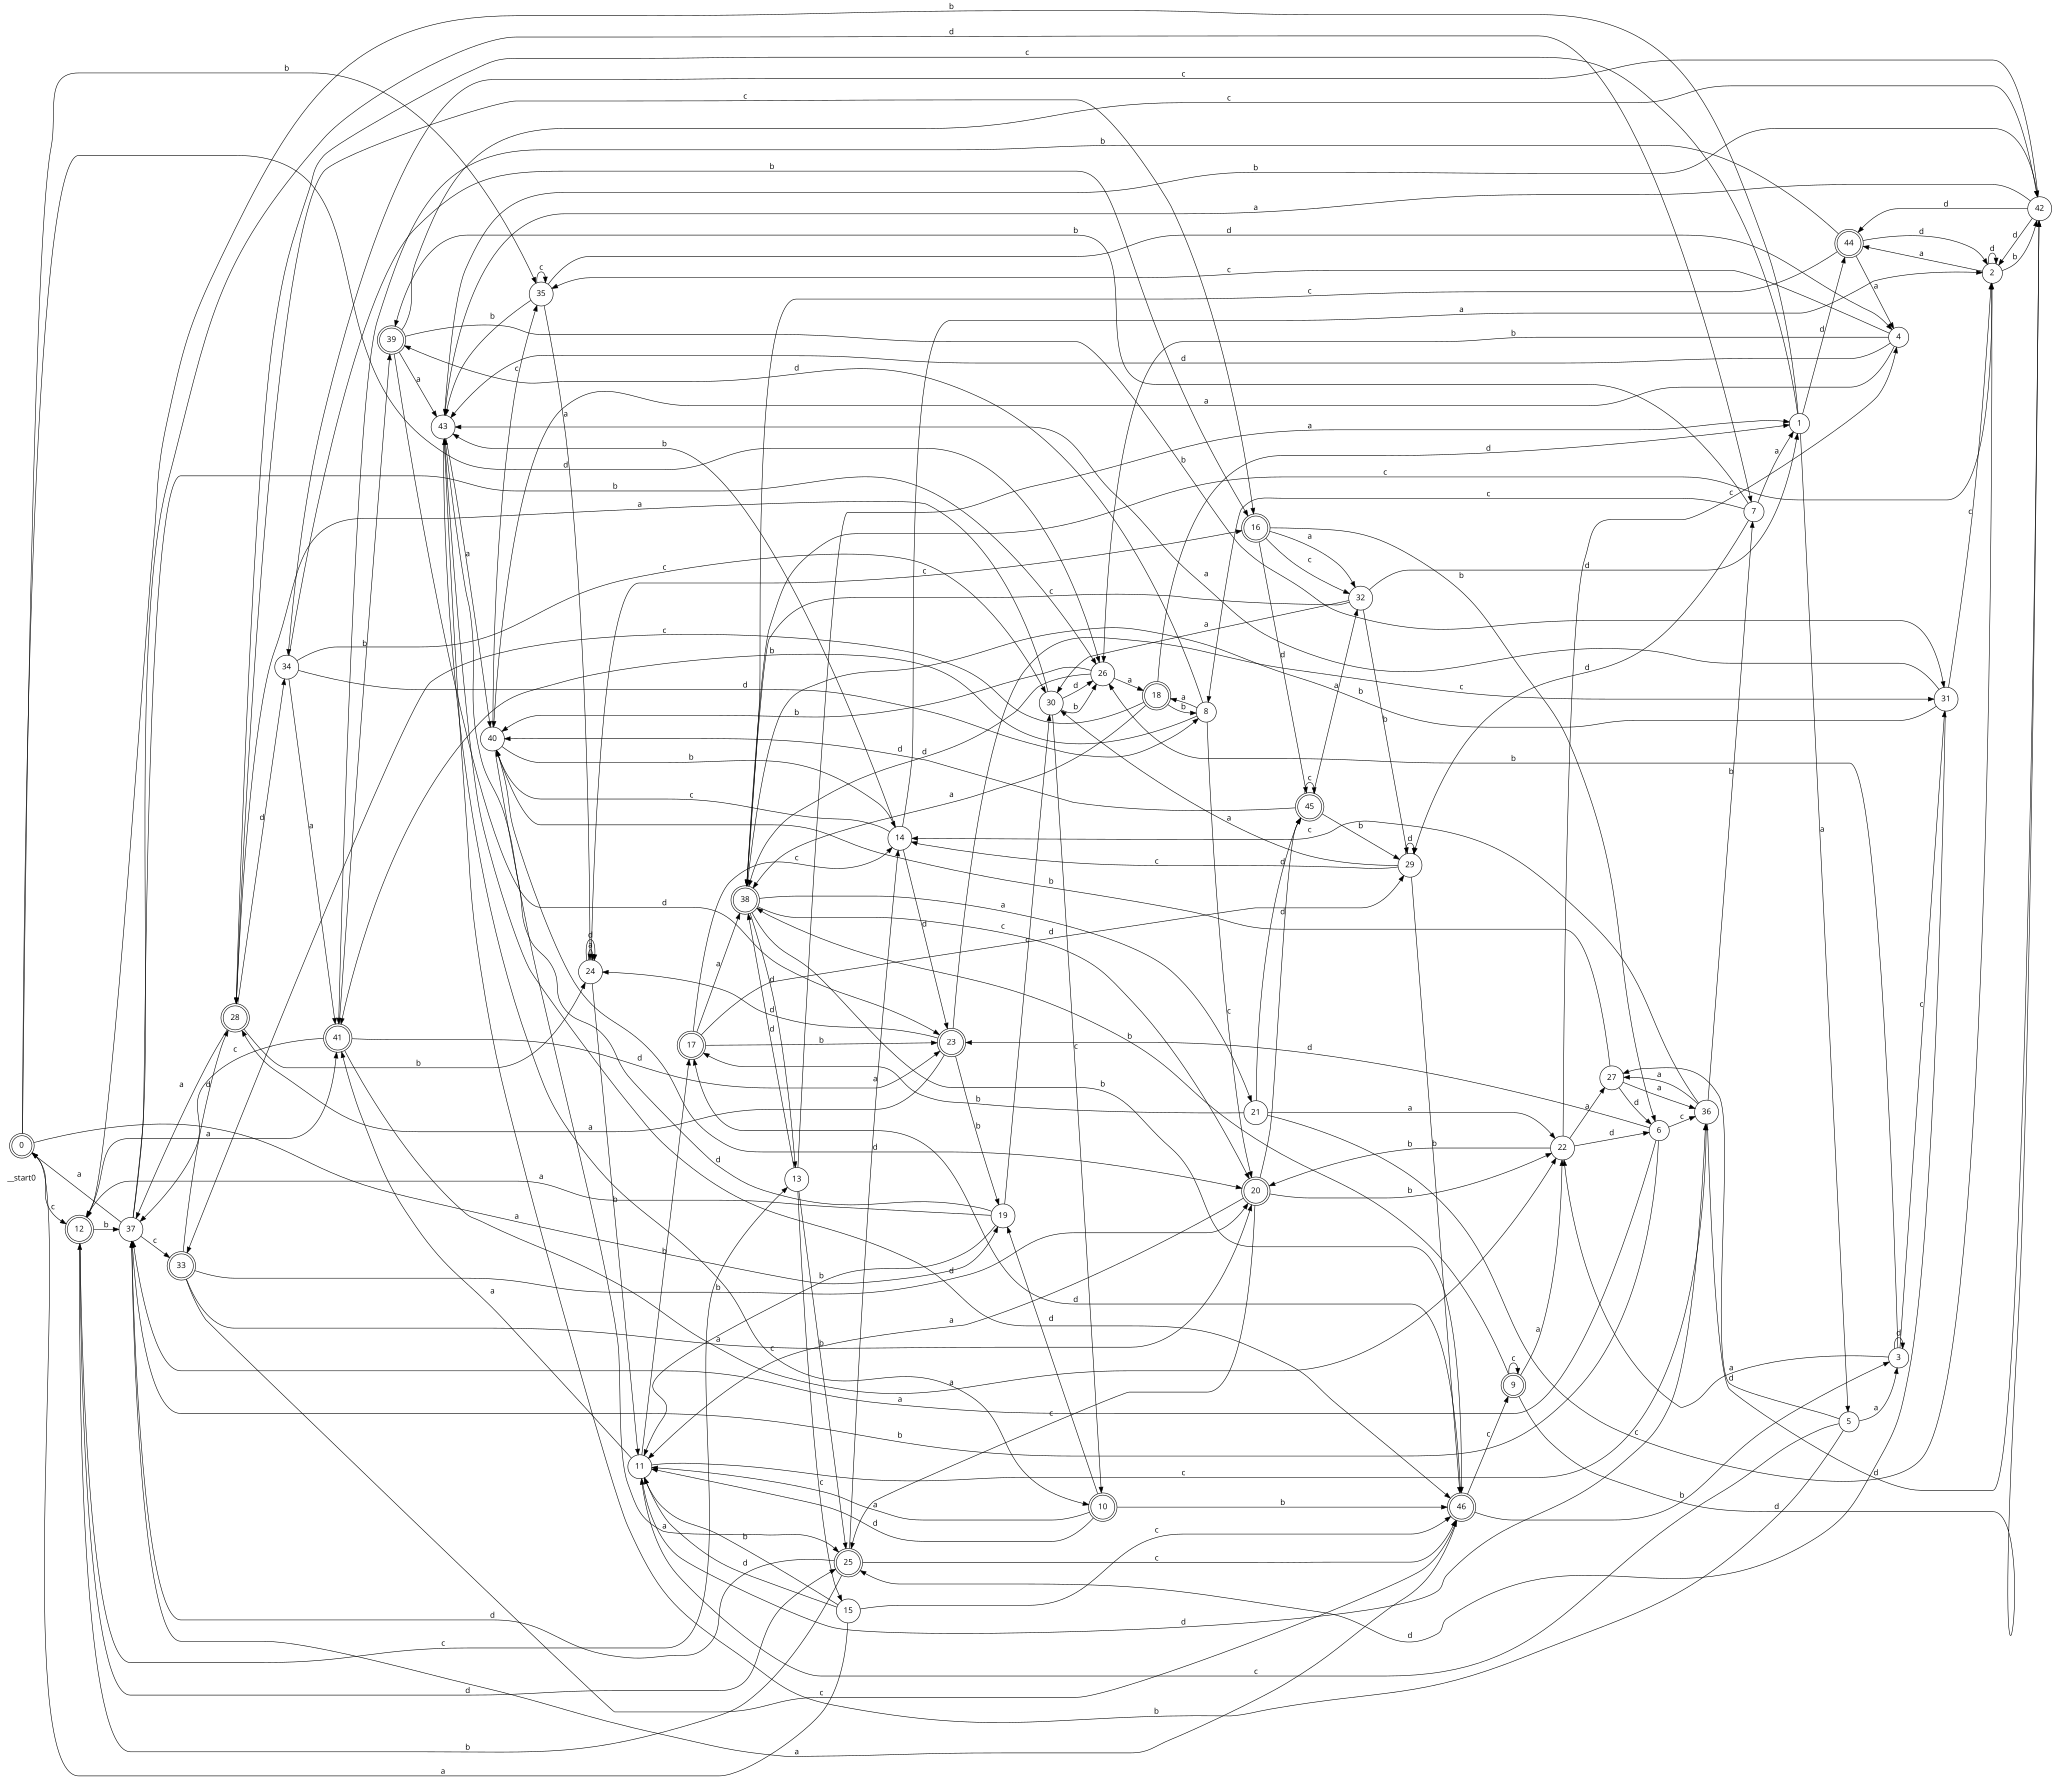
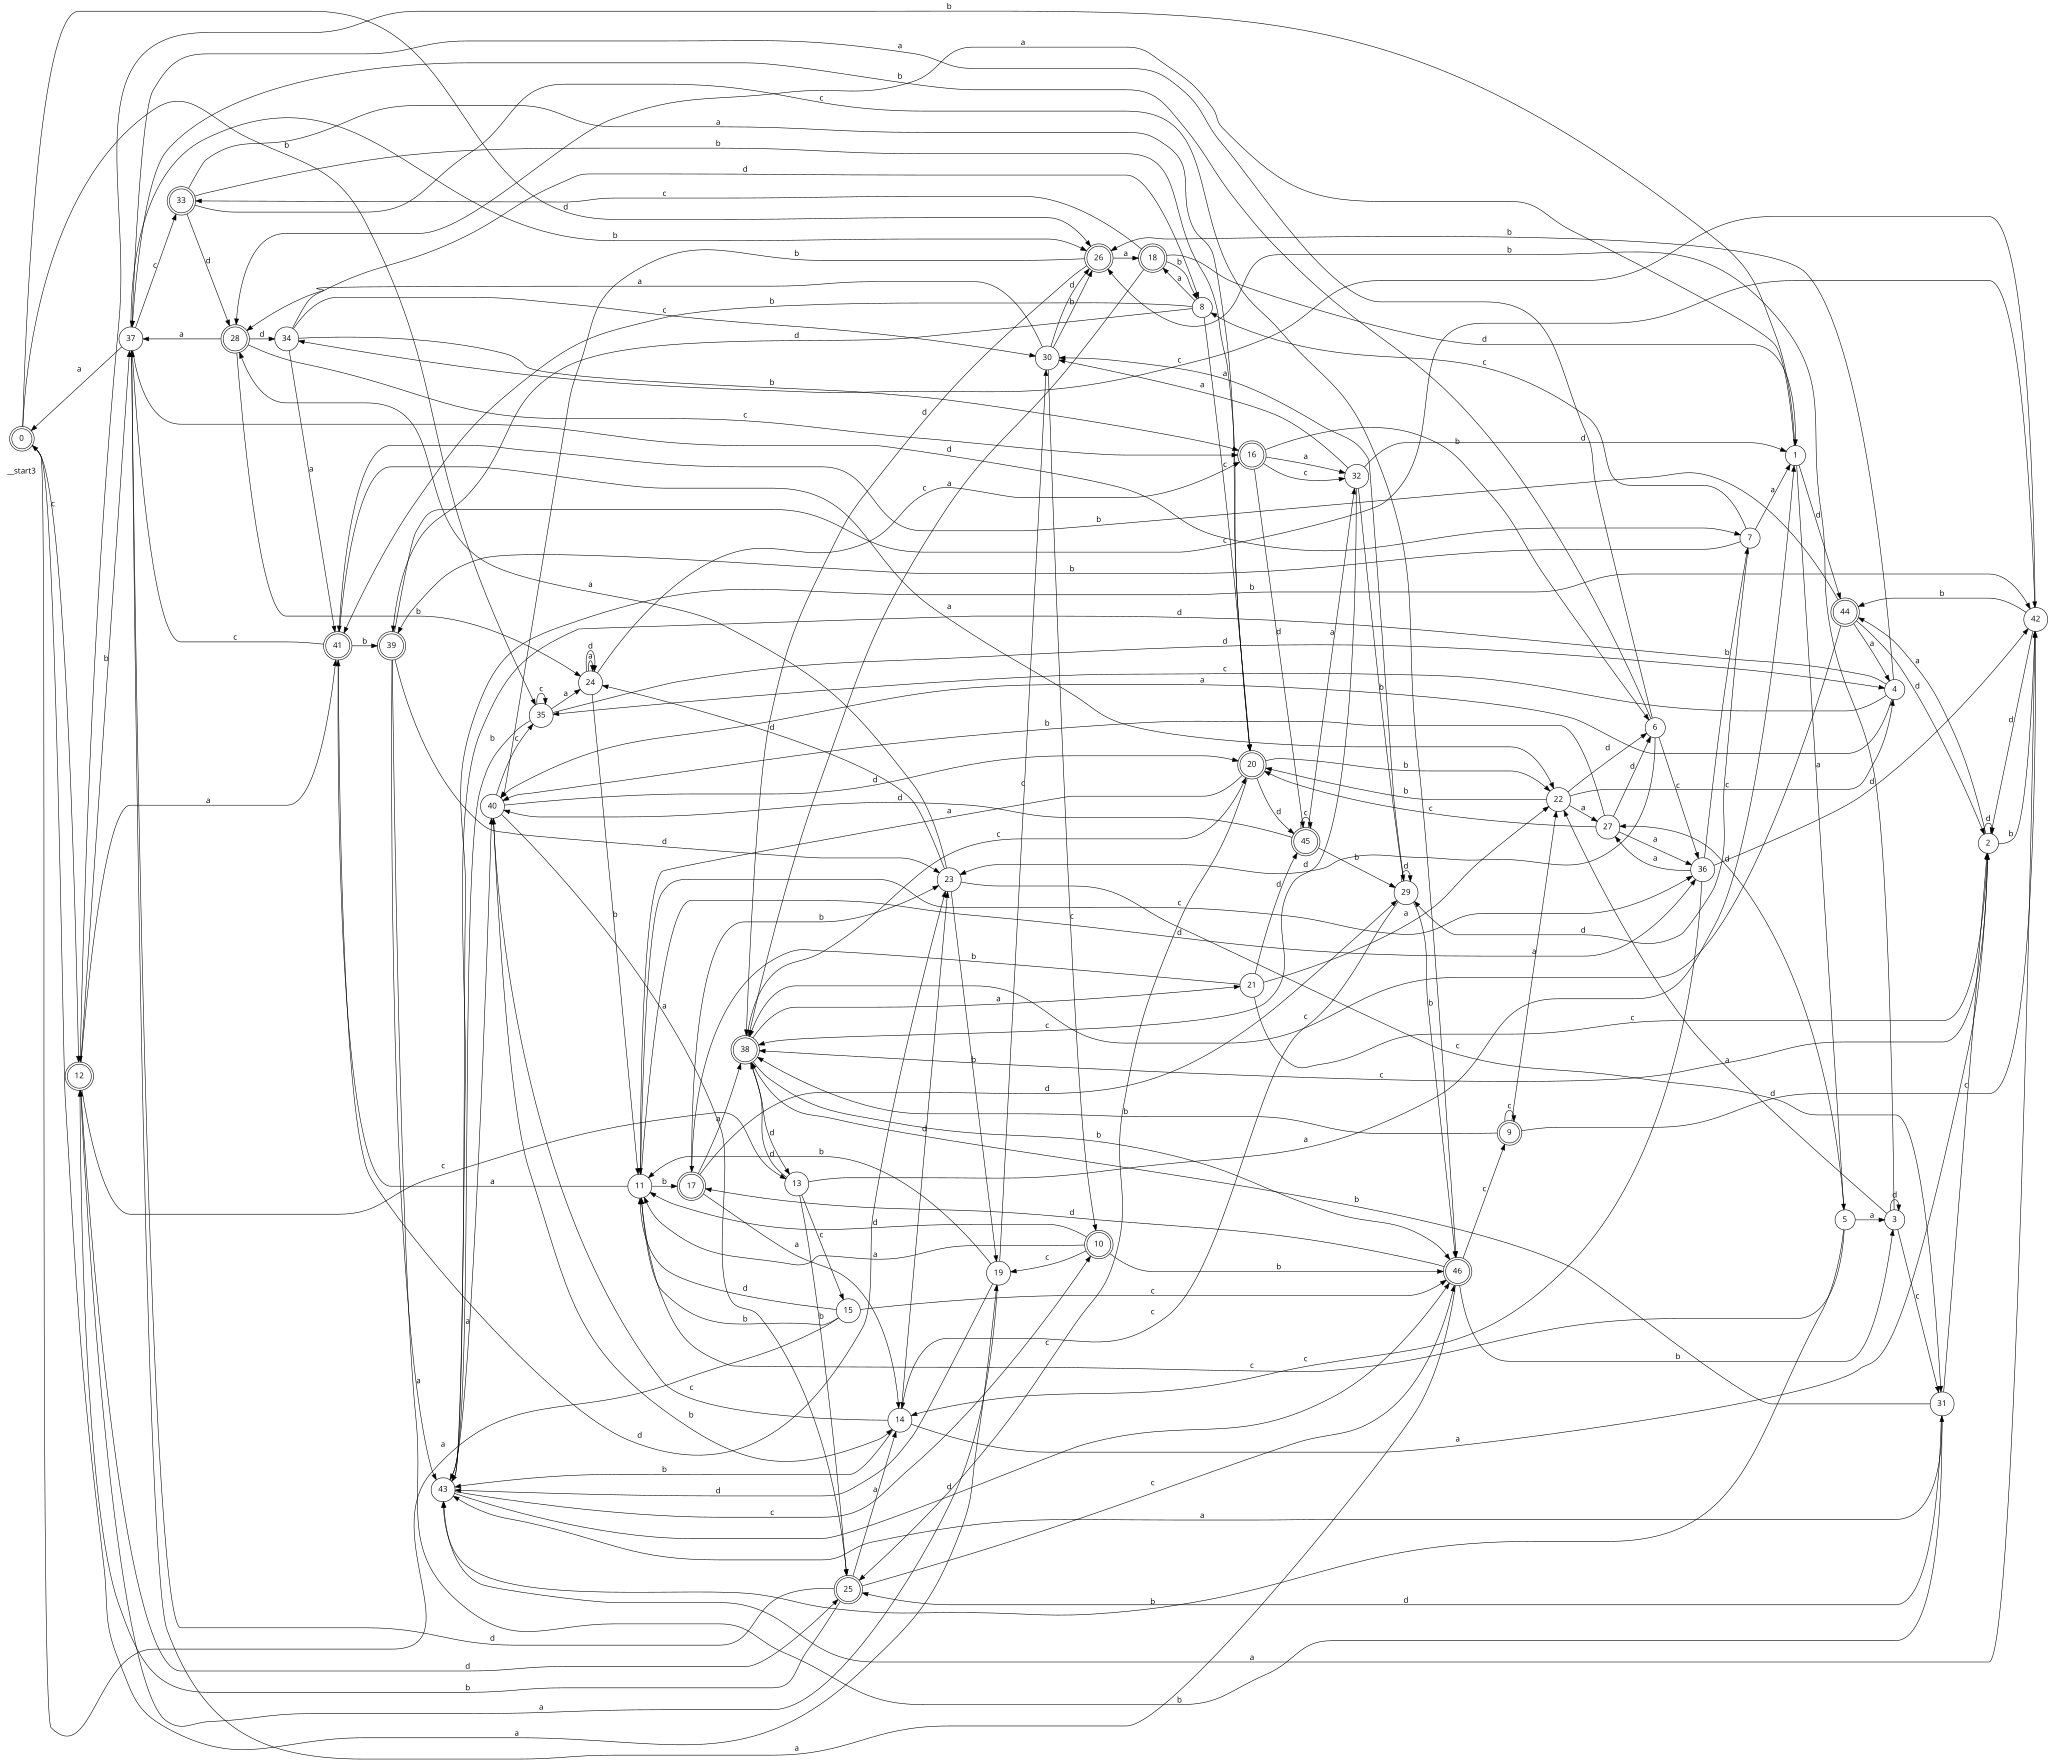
(1027, 53) -> (1023, 43)
(1946, 205) -> (1942, 594)
(1103, 674) -> (1099, 258)
none -> (1430, 813)
(797, 858) -> (797, 1245)
(951, 1043) -> (949, 880)
(22, 1178) -> (22, 471)
(1051, 1319) -> (1047, 1258)
